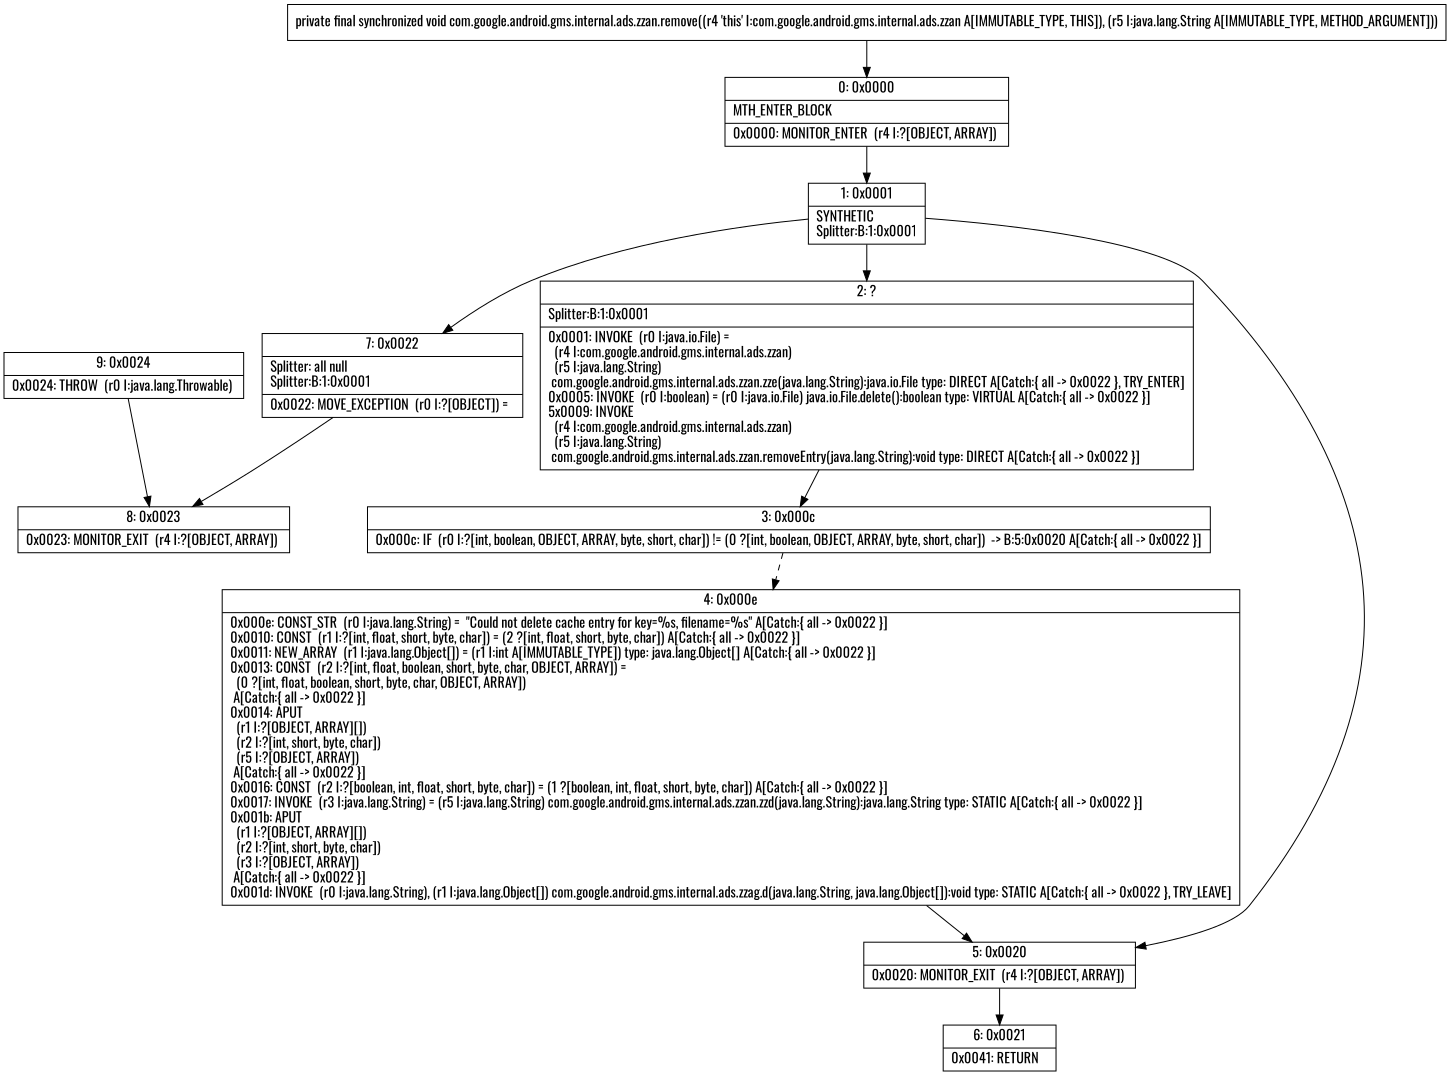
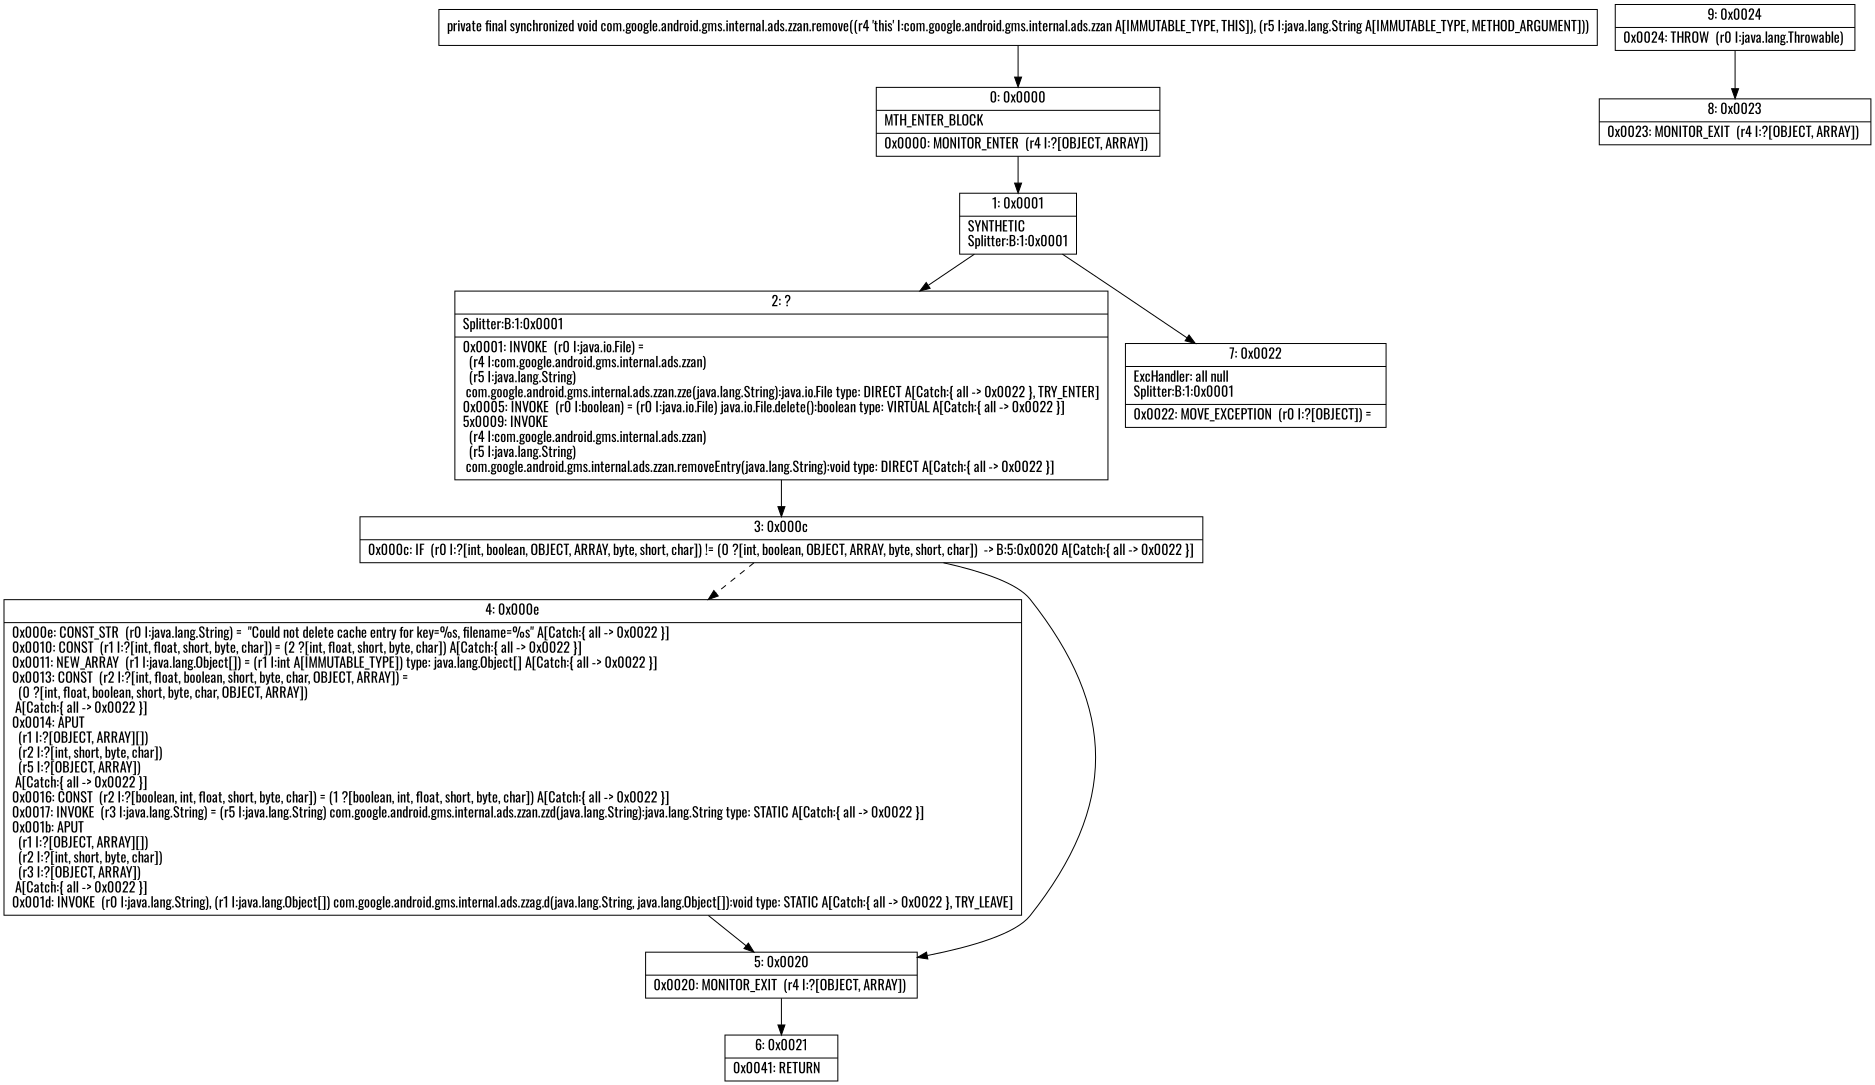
(309, 367) -> (1181, 377)
(268, 461) -> none
(1343, 499) -> (1095, 766)
